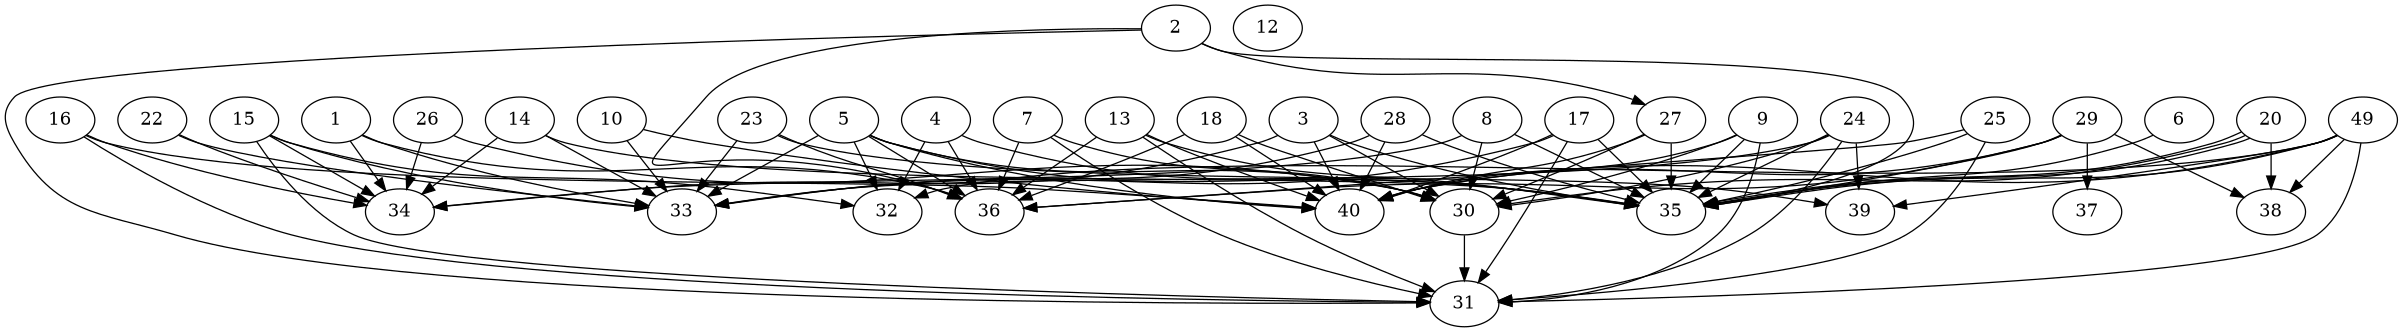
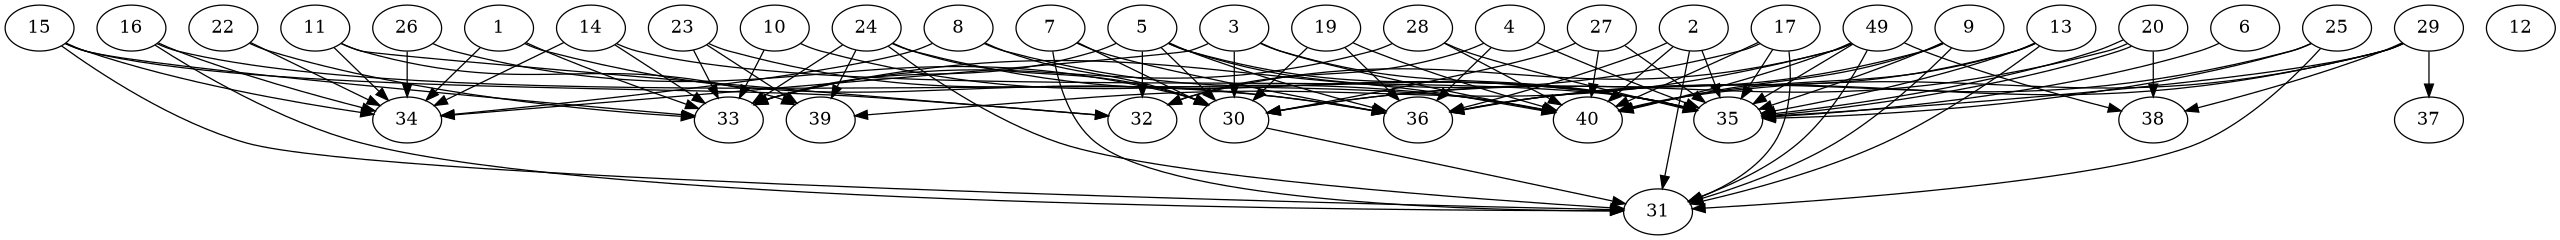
none -> (315, 28)
(1417, 74) -> (1659, 59)
(1212, 120) -> (1326, 28)
